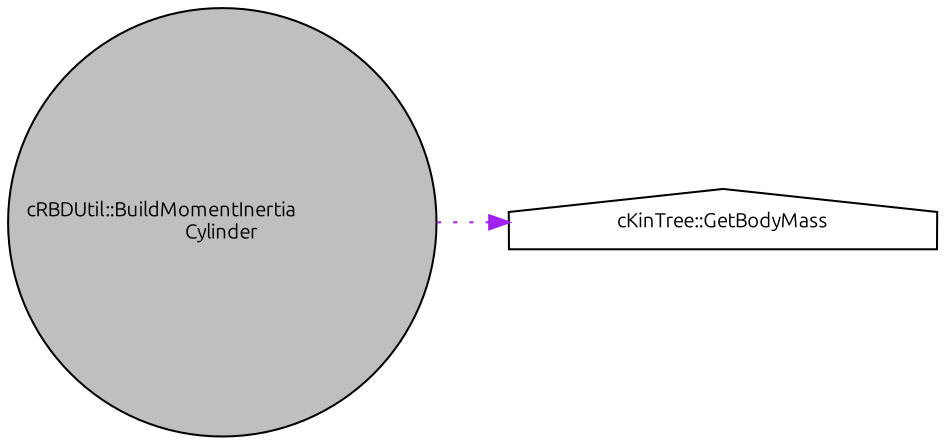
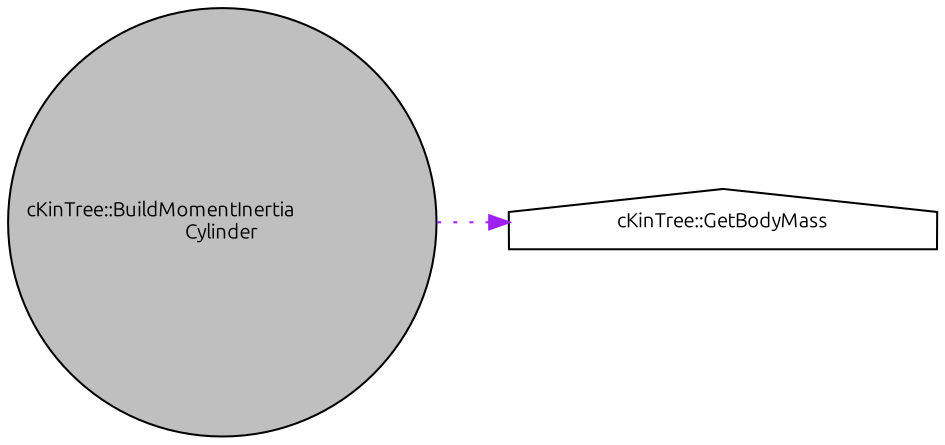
(222, 222) -> (222, 222)
